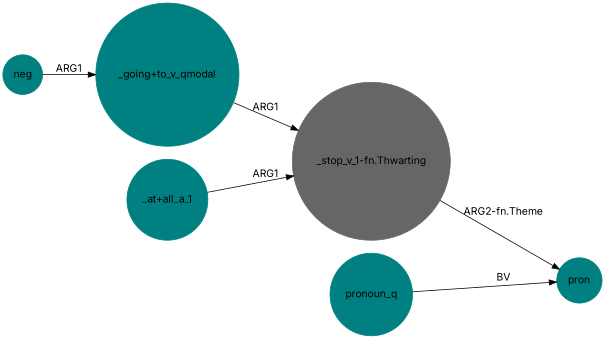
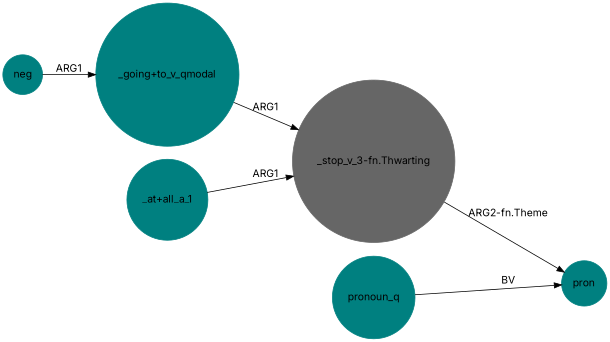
(371, 161) -> (374, 161)
